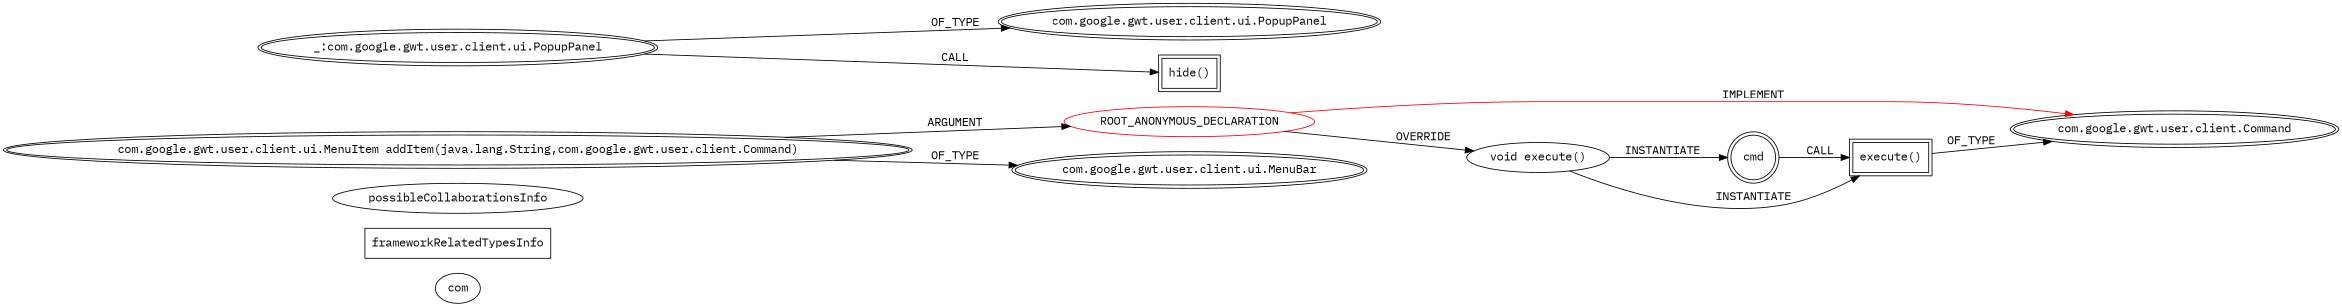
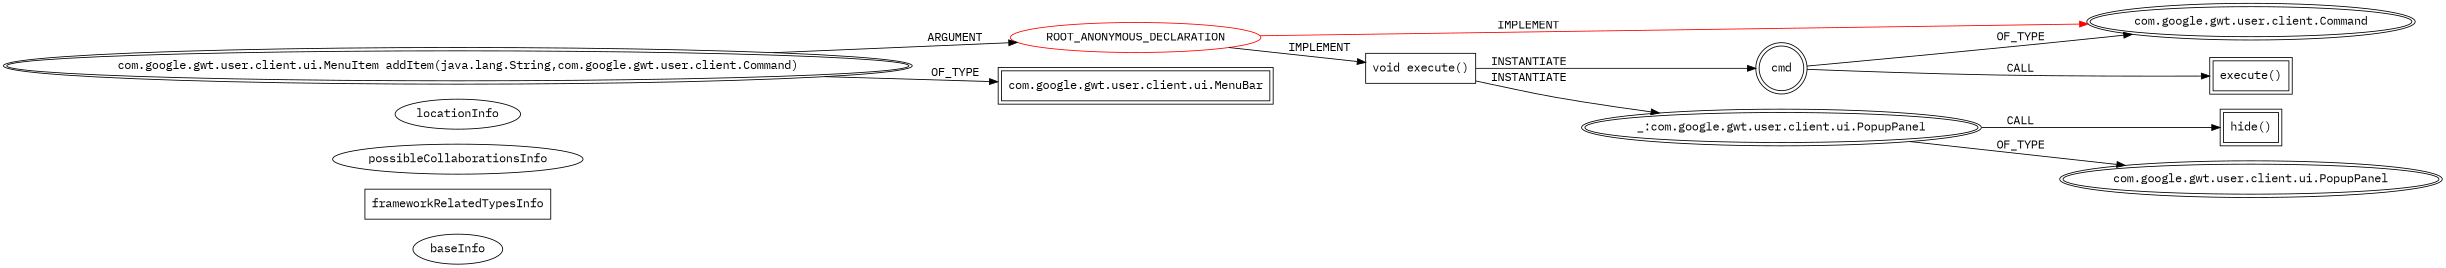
none -> (458, 114)
(1424, 137) -> (1319, 48)
(1988, 148) -> (1965, 51)
(1538, 158) -> (1421, 68)
(1189, 170) -> (1136, 86)
(1711, 207) -> (1563, 99)
(458, 288) -> (458, 249)
